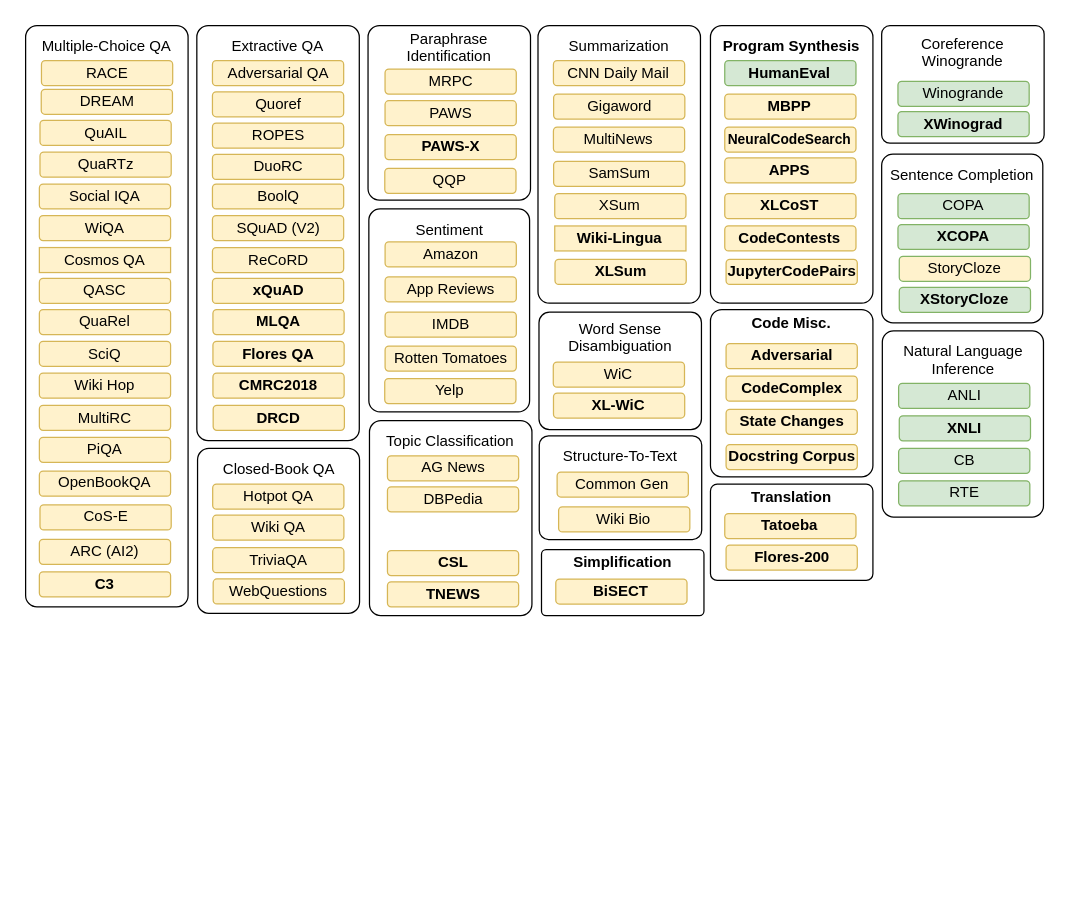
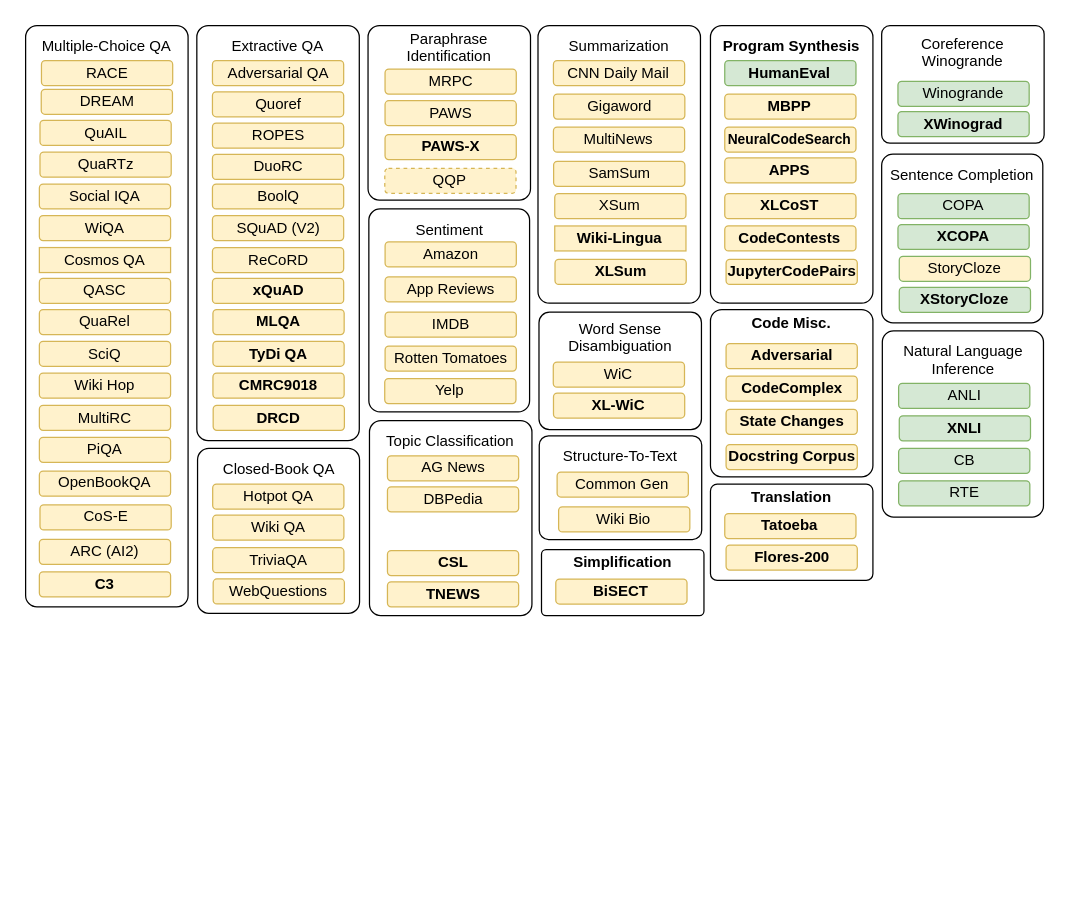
(451, 181) -> (451, 181)
(279, 354) -> (279, 354)
(279, 386) -> (279, 386)
